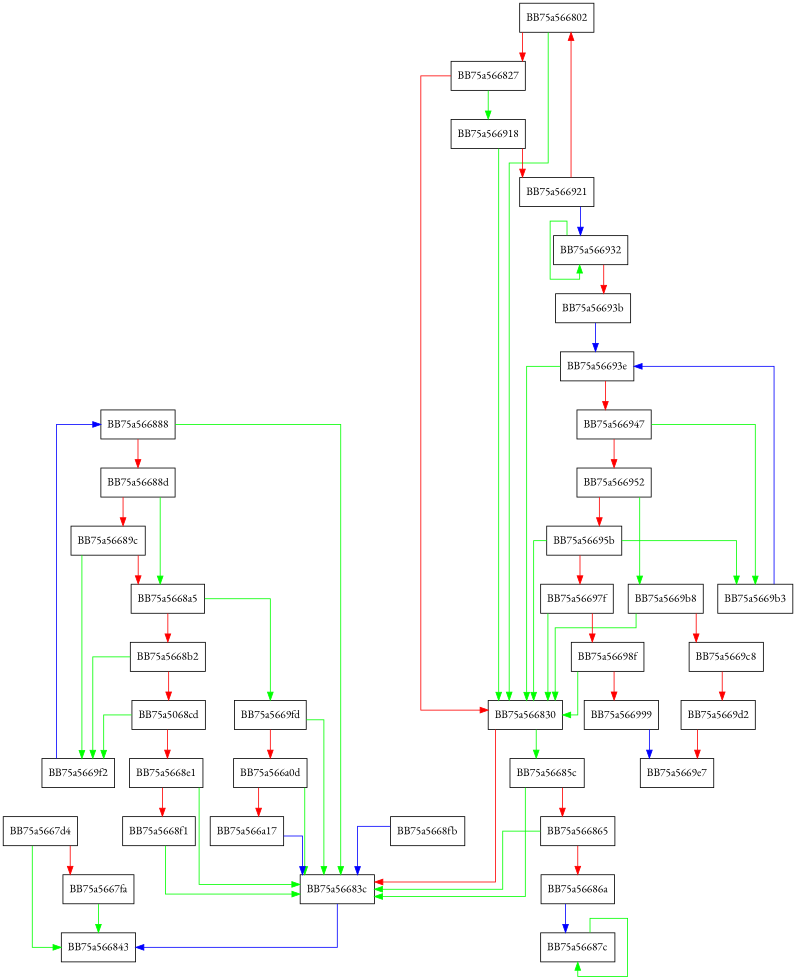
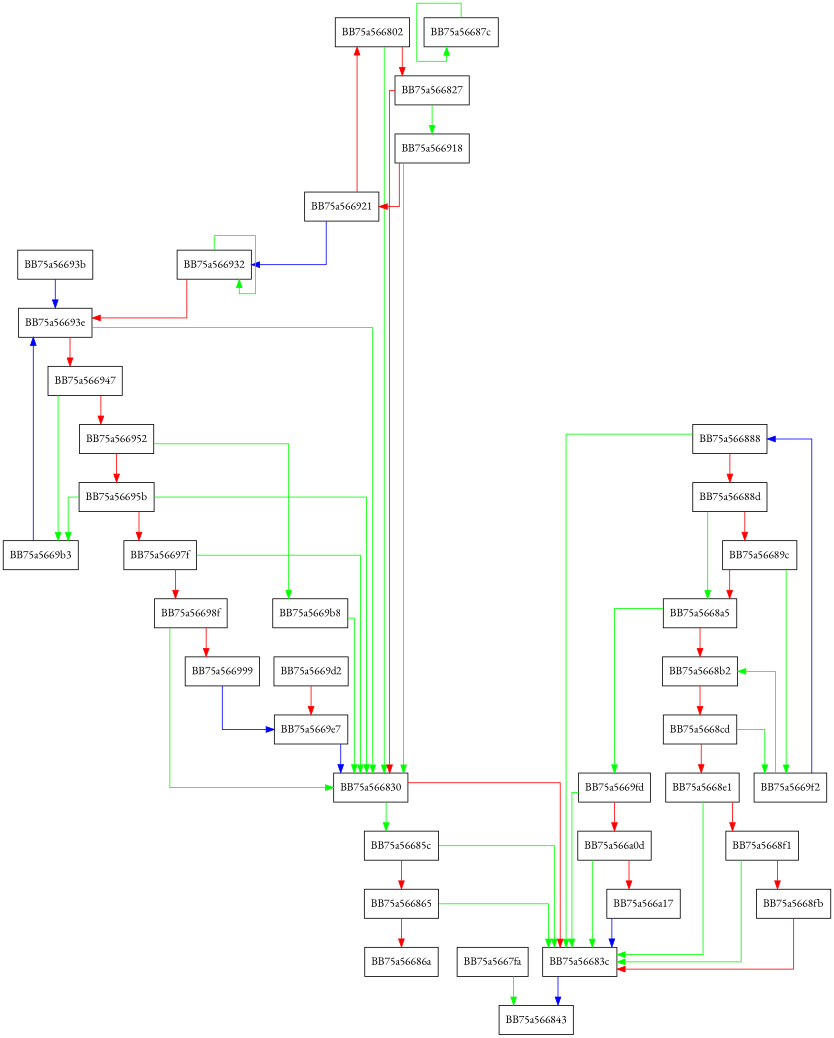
(604, 275) -> (163, 318)
(726, 657) -> none
(93, 685) -> (775, 707)
(169, 715) -> (700, 729)
none -> (341, 754)
(358, 830) -> (735, 969)
(40, 831) -> none
none -> (777, 871)
(566, 914) -> none
